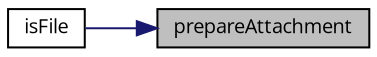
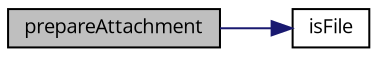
(111, 28) -> (246, 28)
